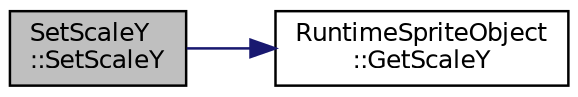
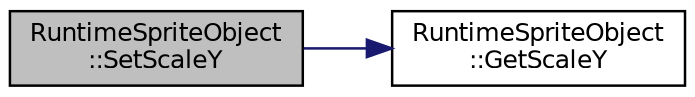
(98, 48) -> (156, 48)
